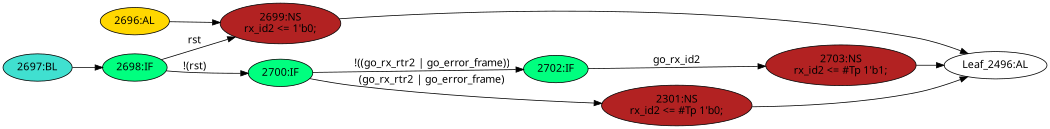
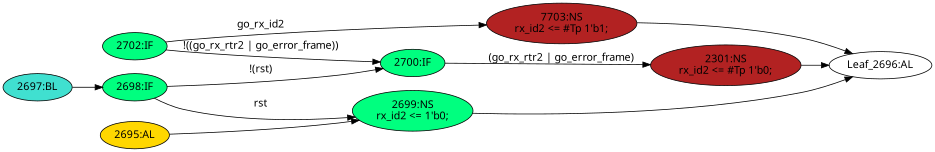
(135, 21) -> (135, 135)
(280, 23) -> (413, 111)
(841, 65) -> (562, 23)
(996, 65) -> (880, 65)
(414, 71) -> (269, 57)
